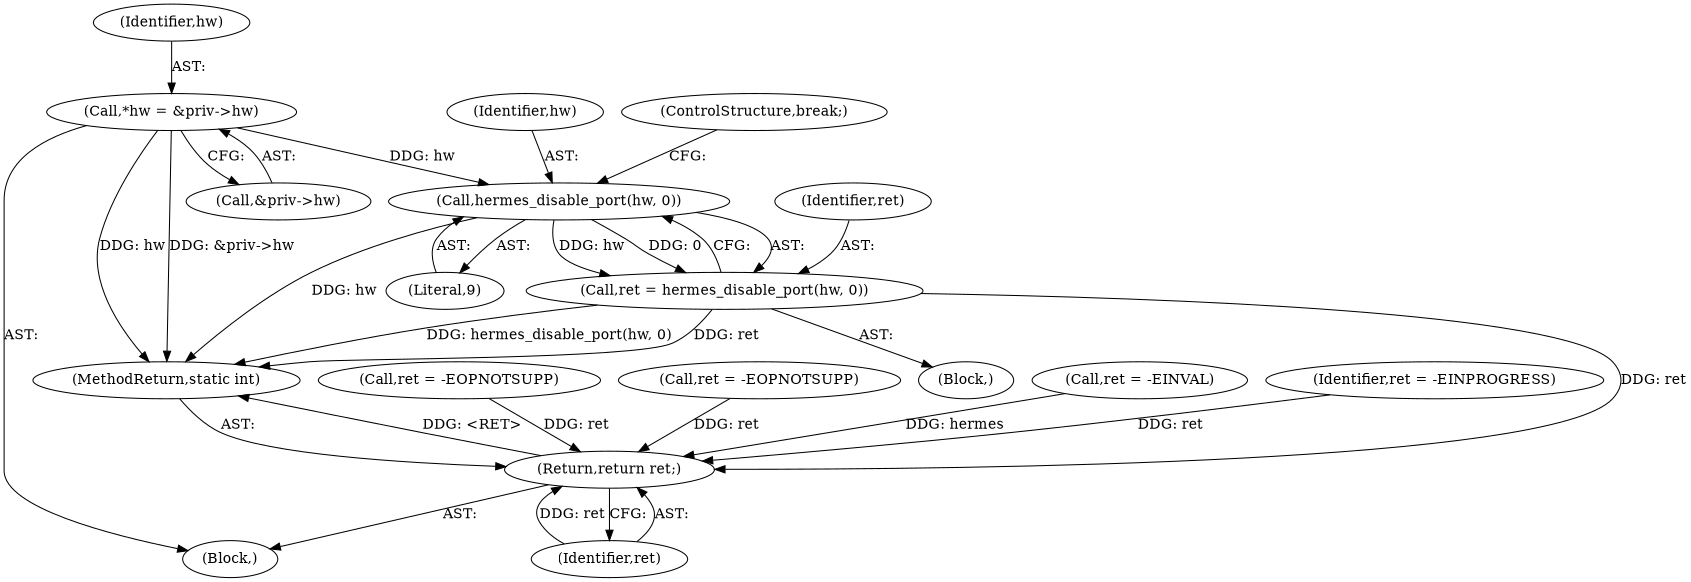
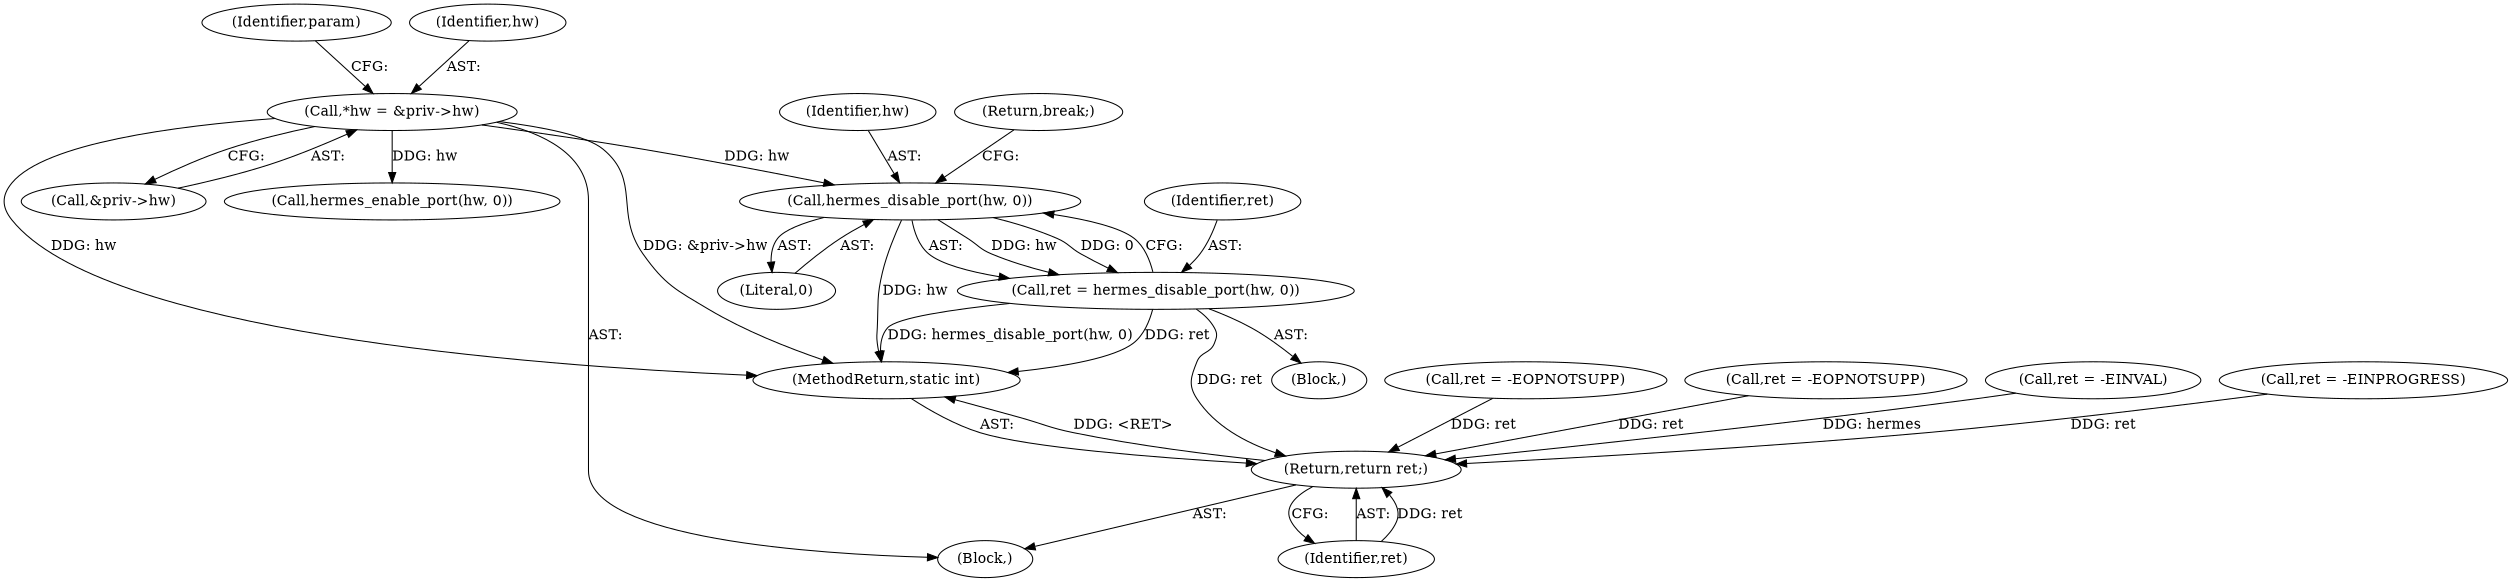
none -> (297, 23)
(754, 112) -> (1039, 112)
none -> (392, 201)
(445, 291) -> (777, 291)
(1435, 380) -> (2363, 380)
